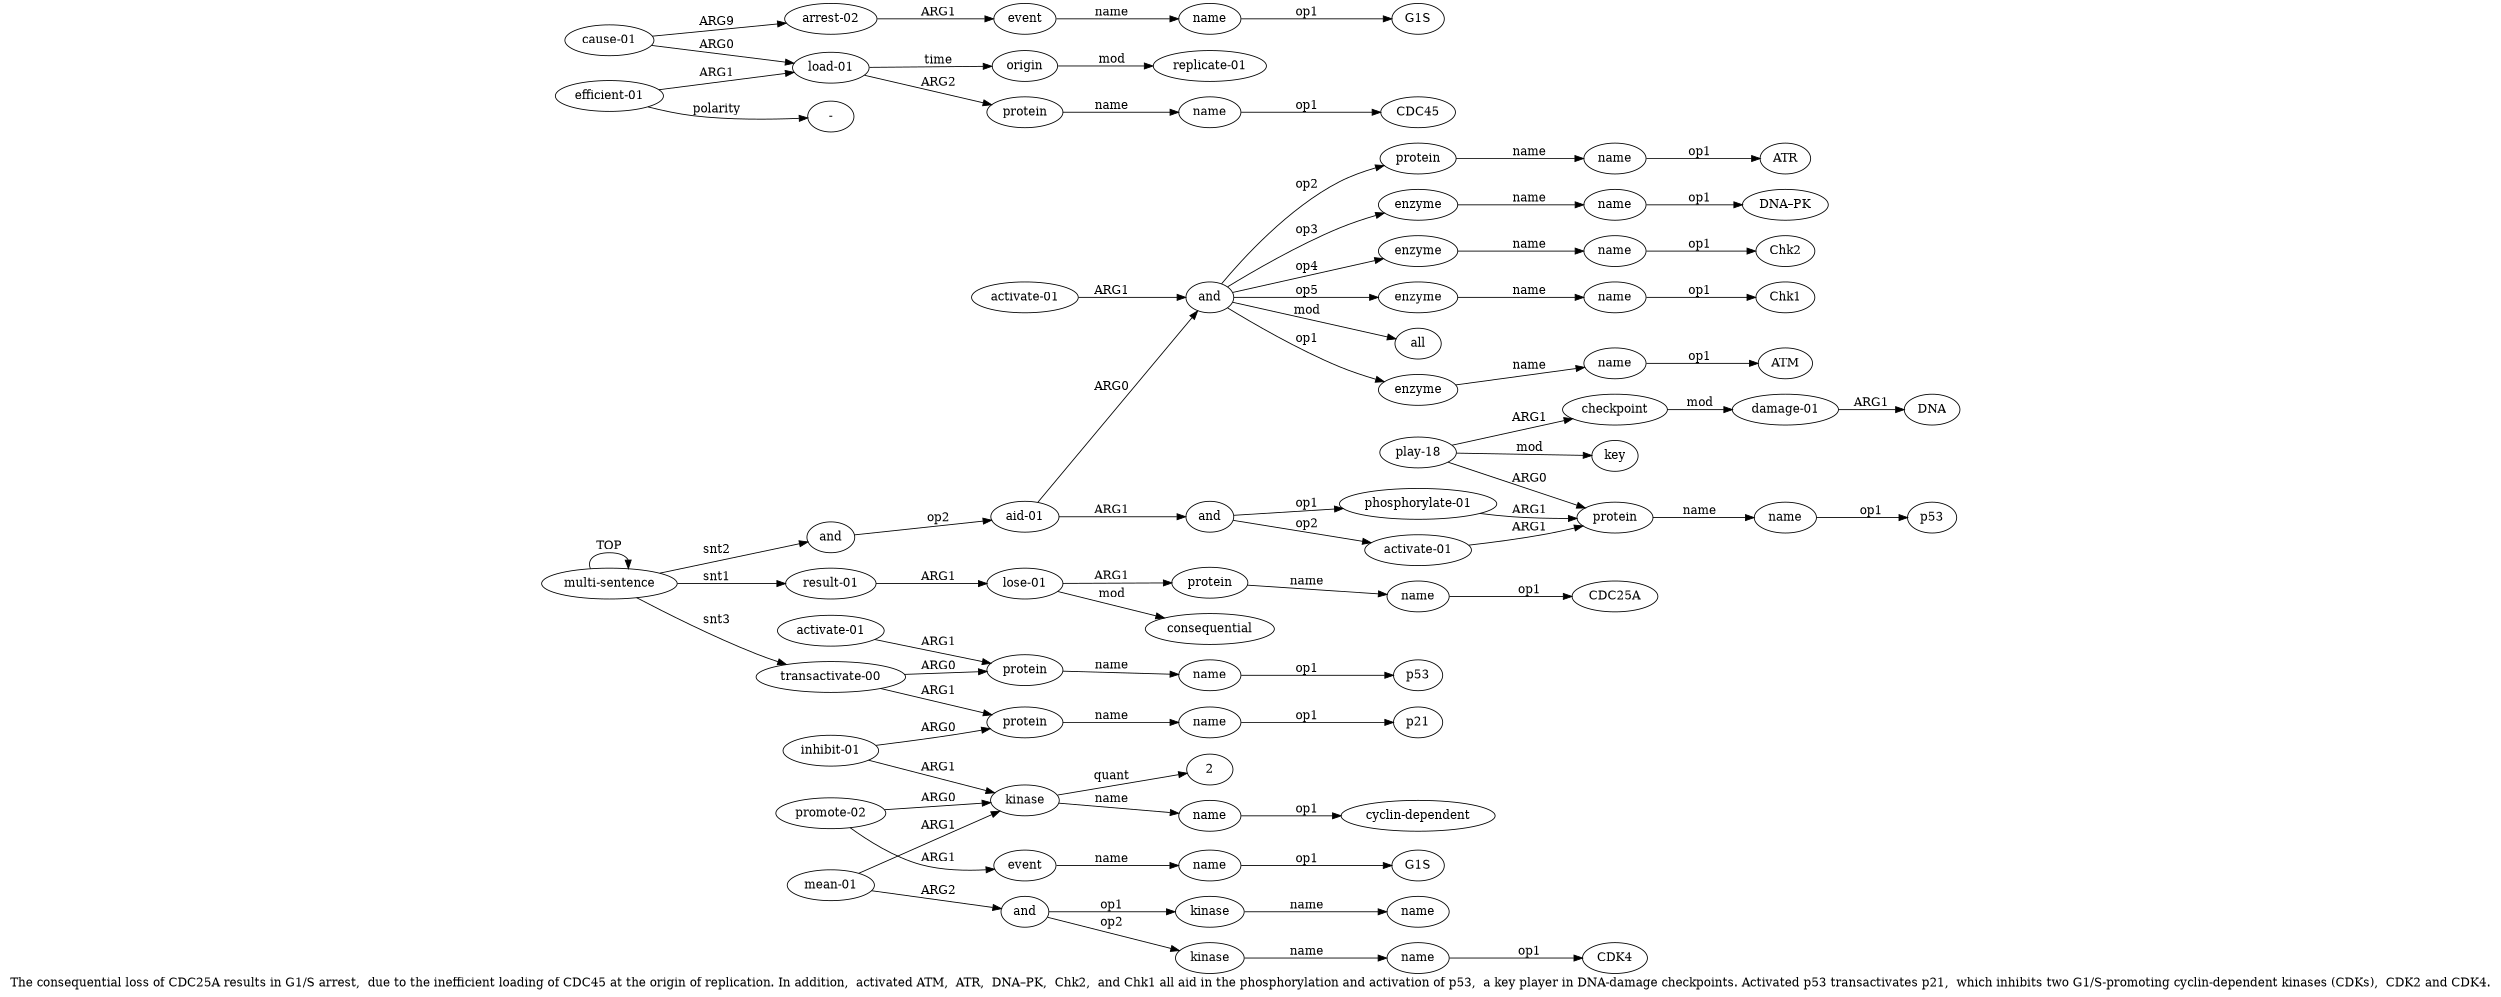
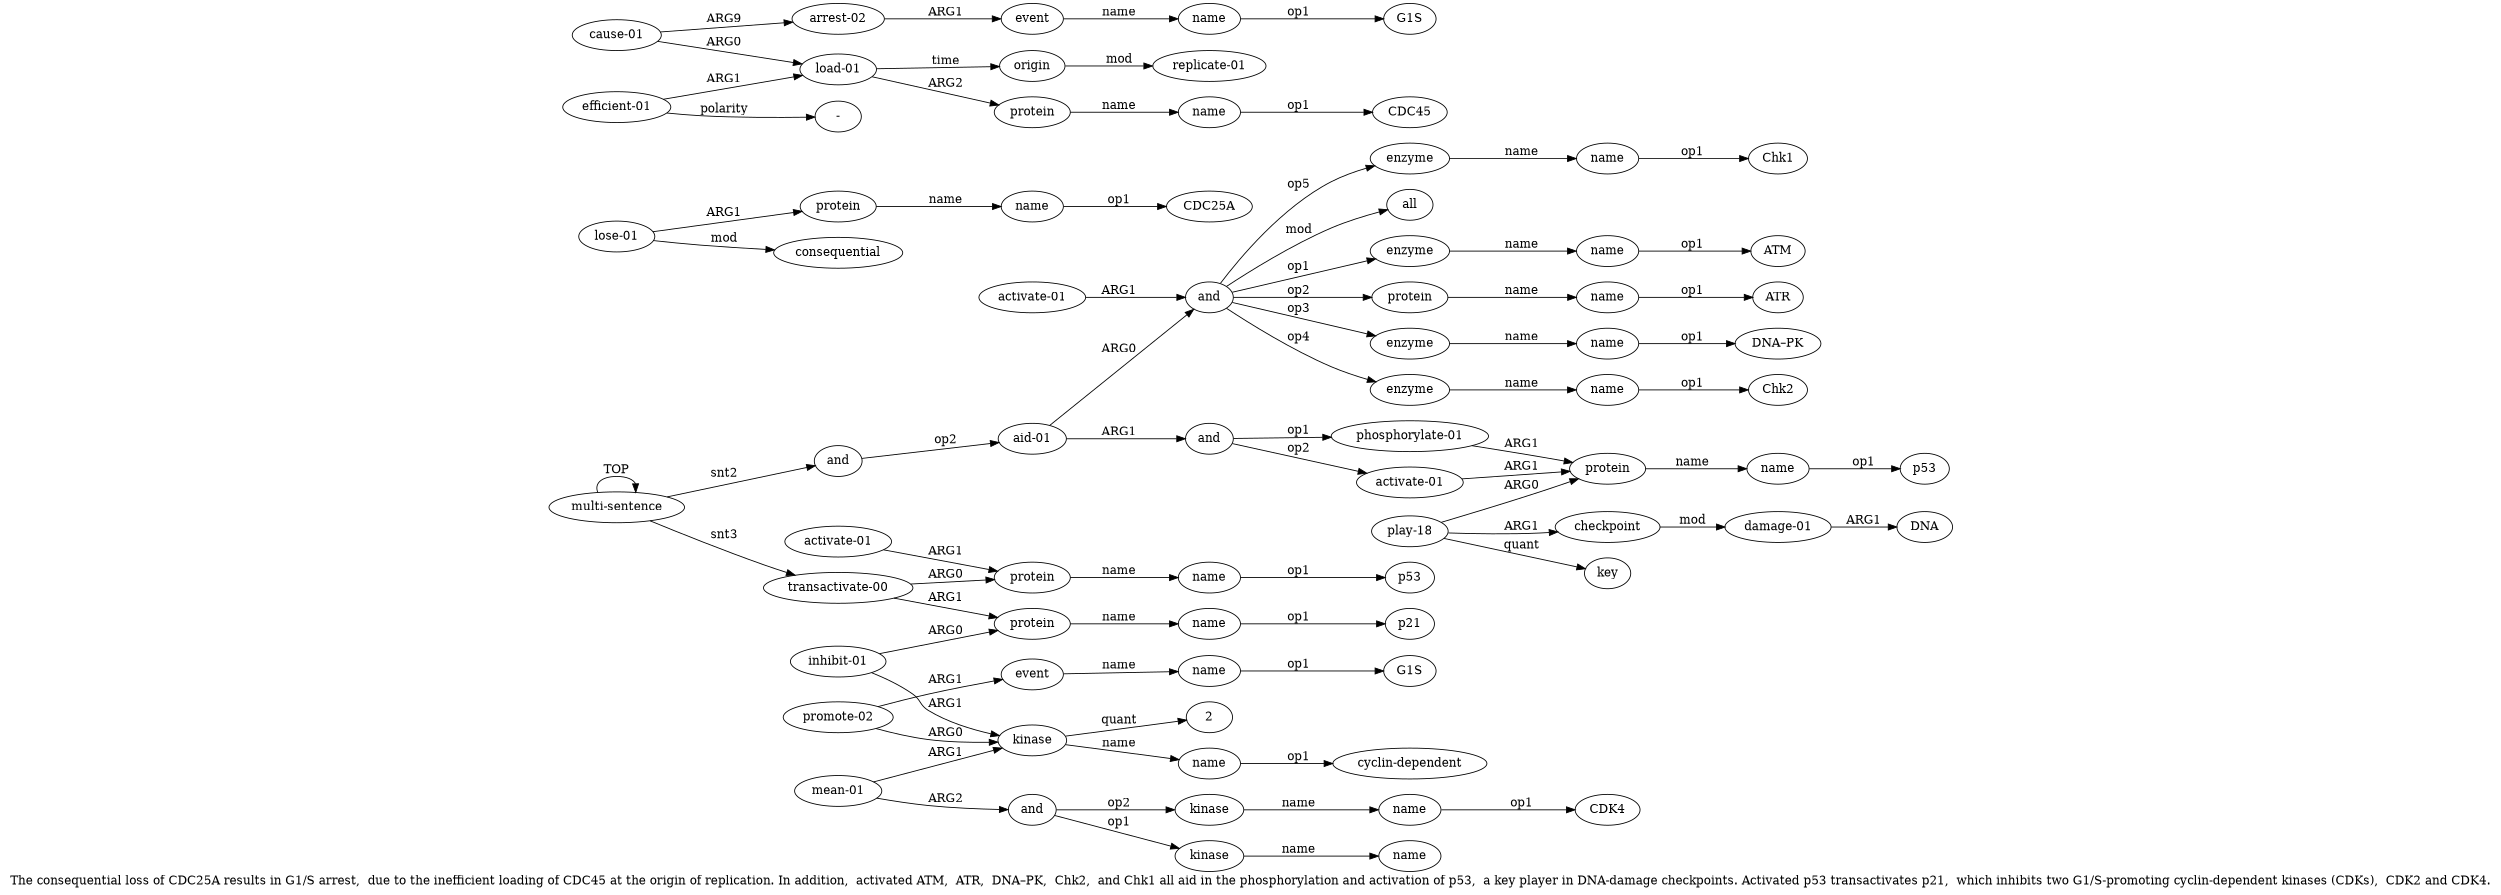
(1530, 448) -> (1522, 545)
(831, 584) -> none
